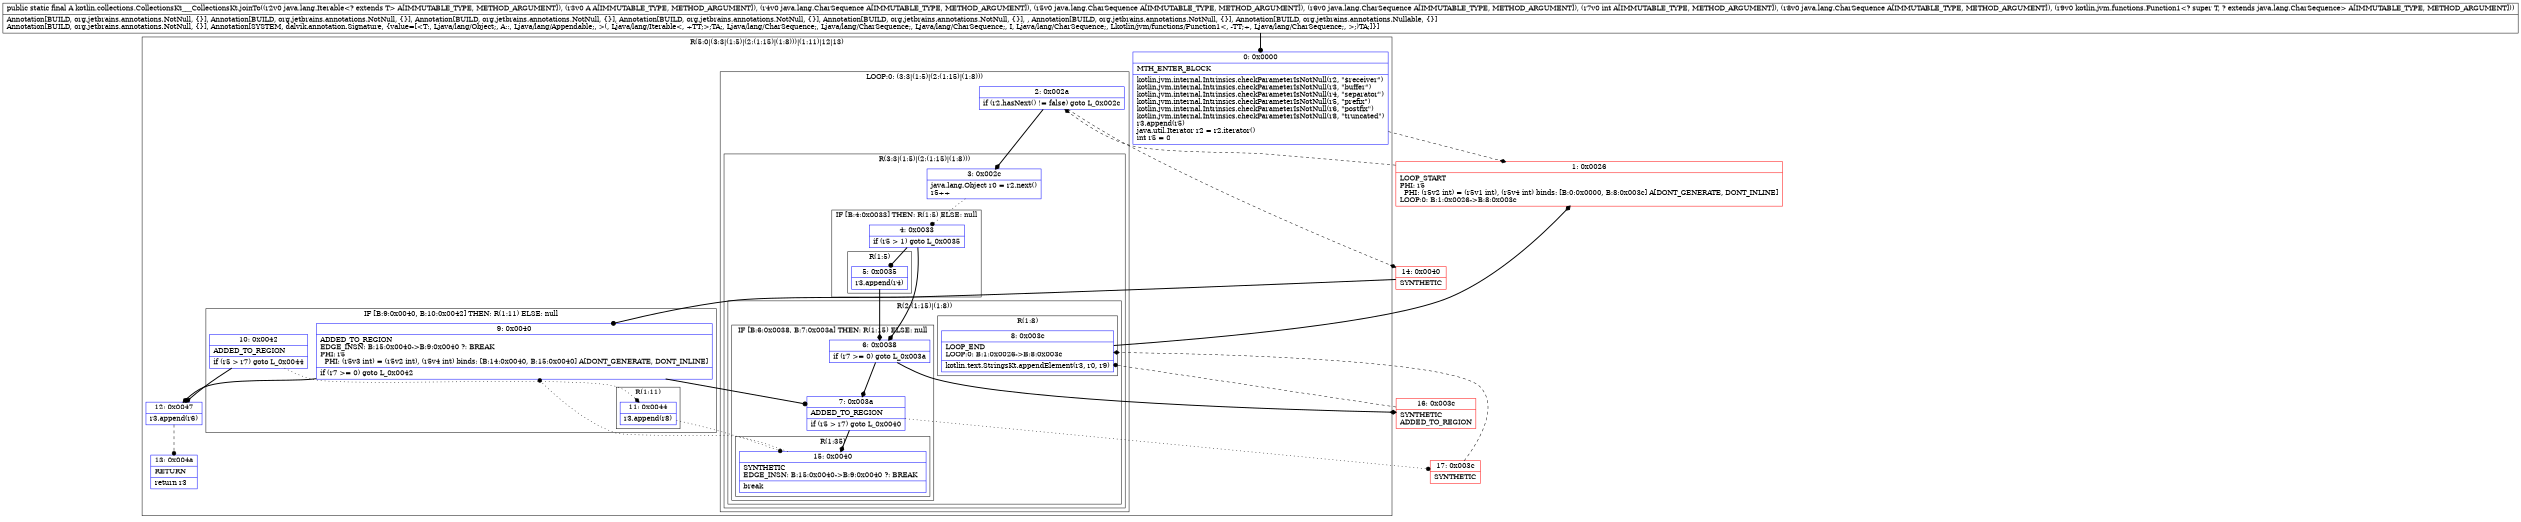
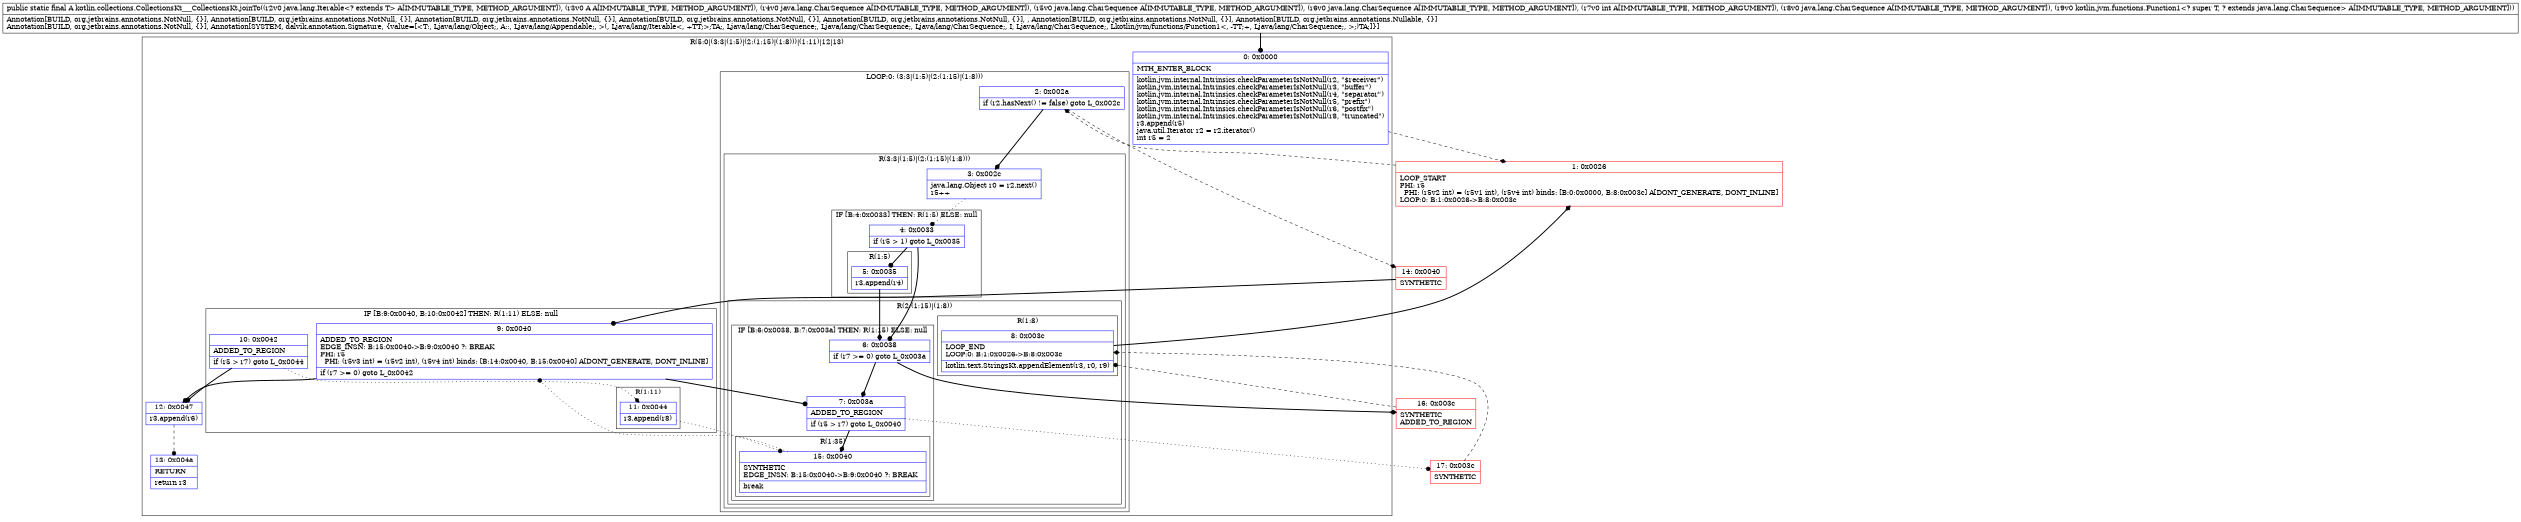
(1154, 138) -> (1154, 138)
(915, 293) -> (915, 293)
